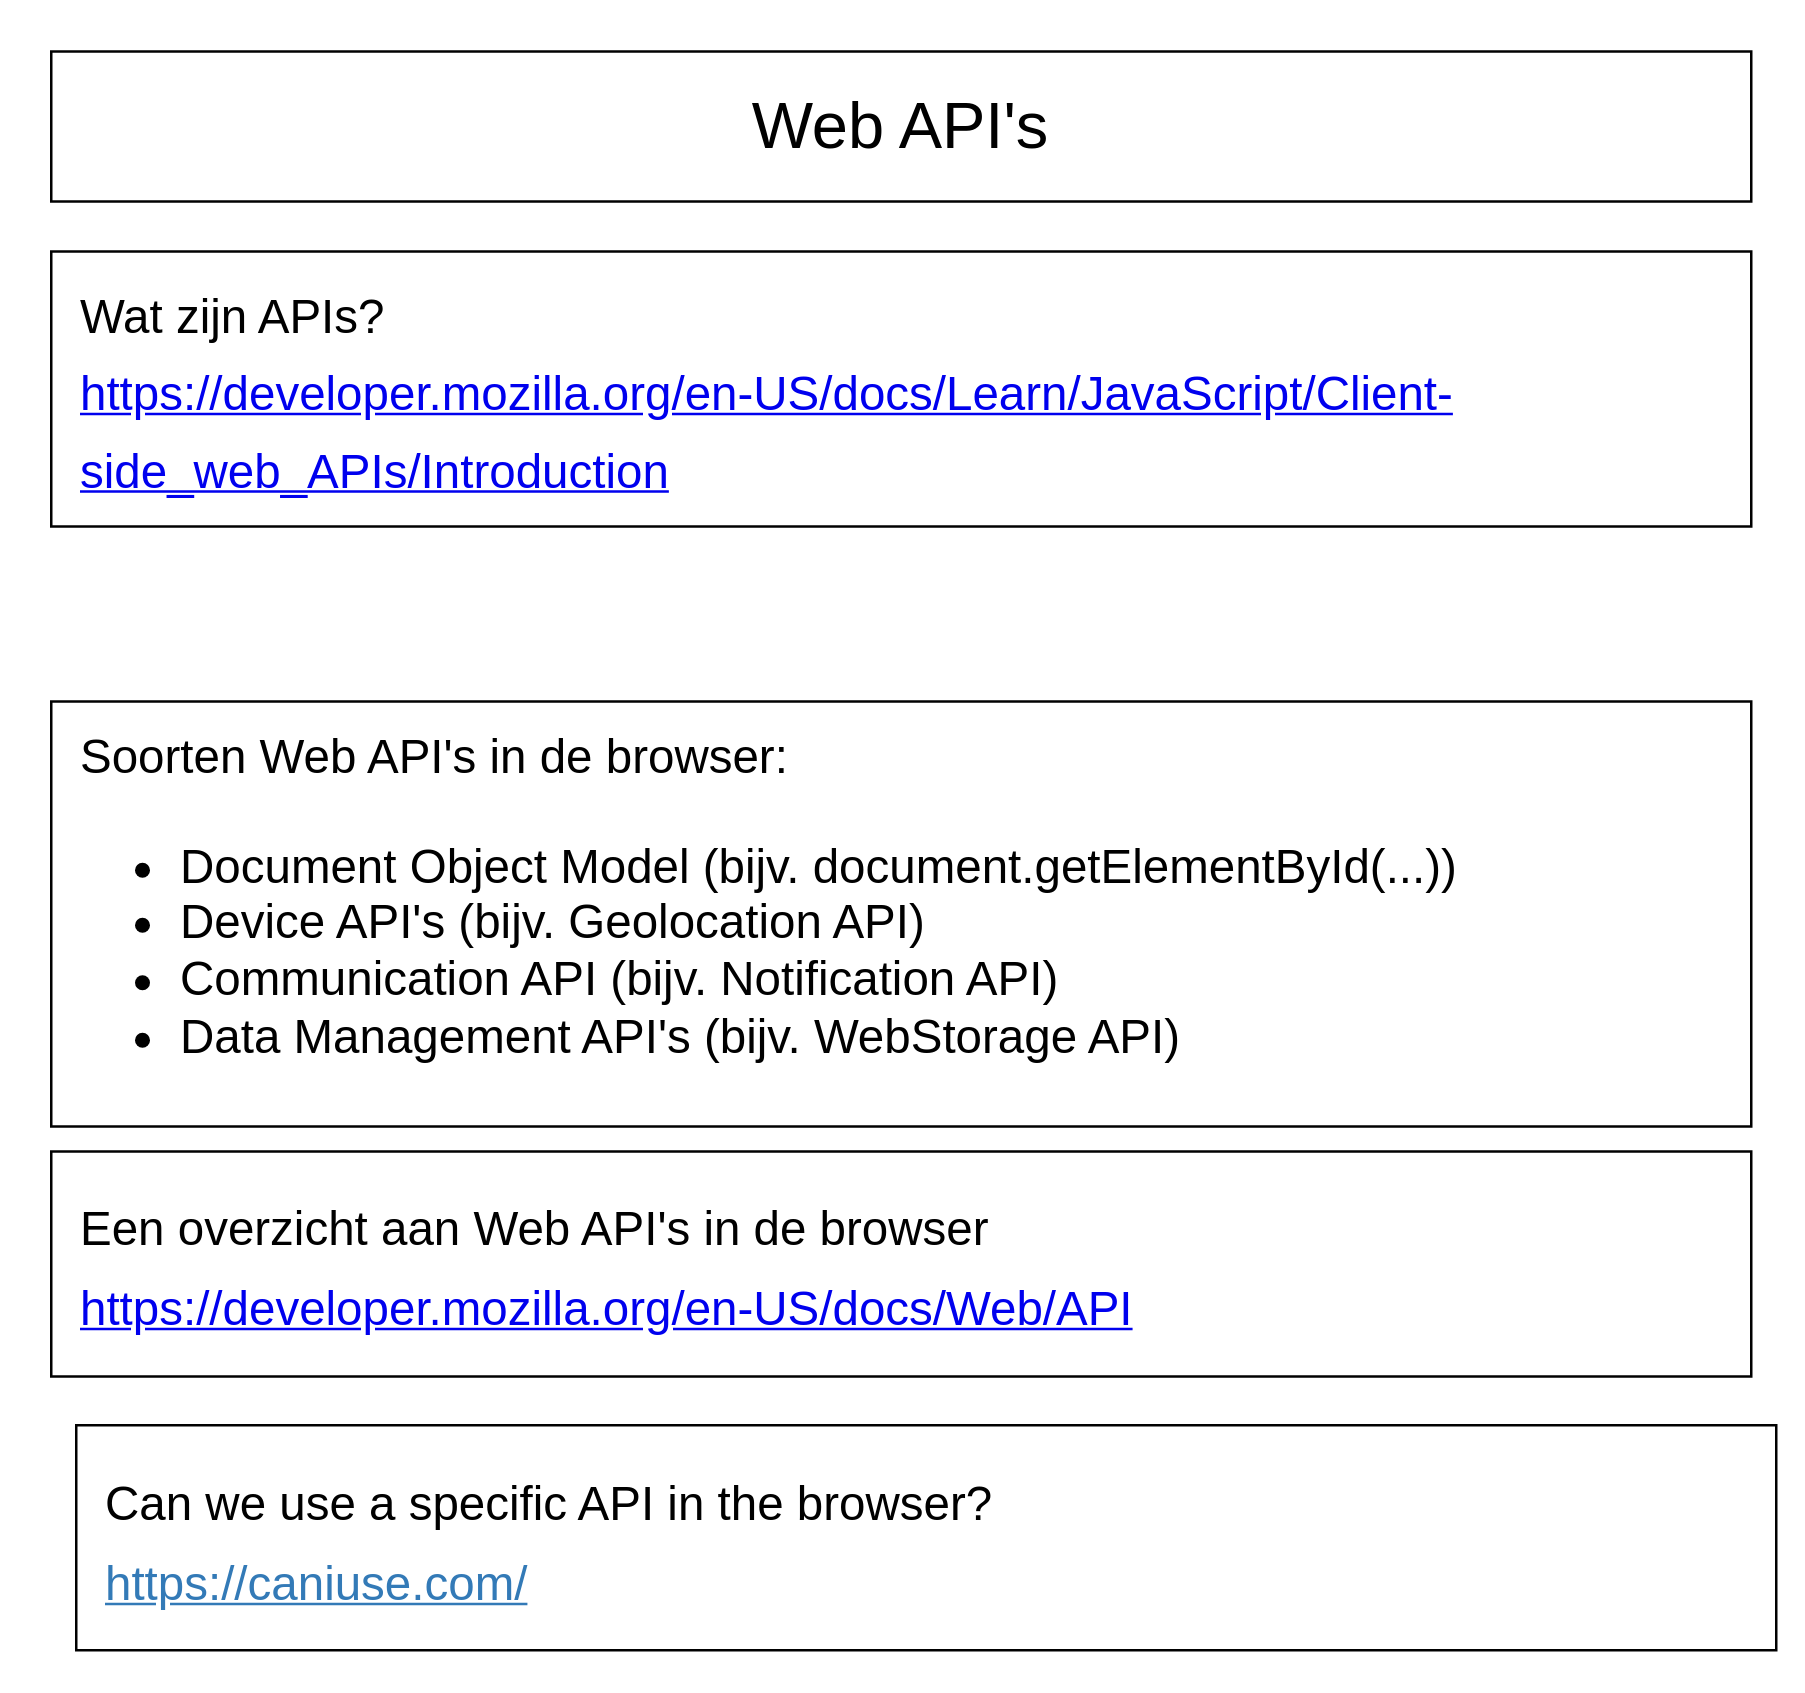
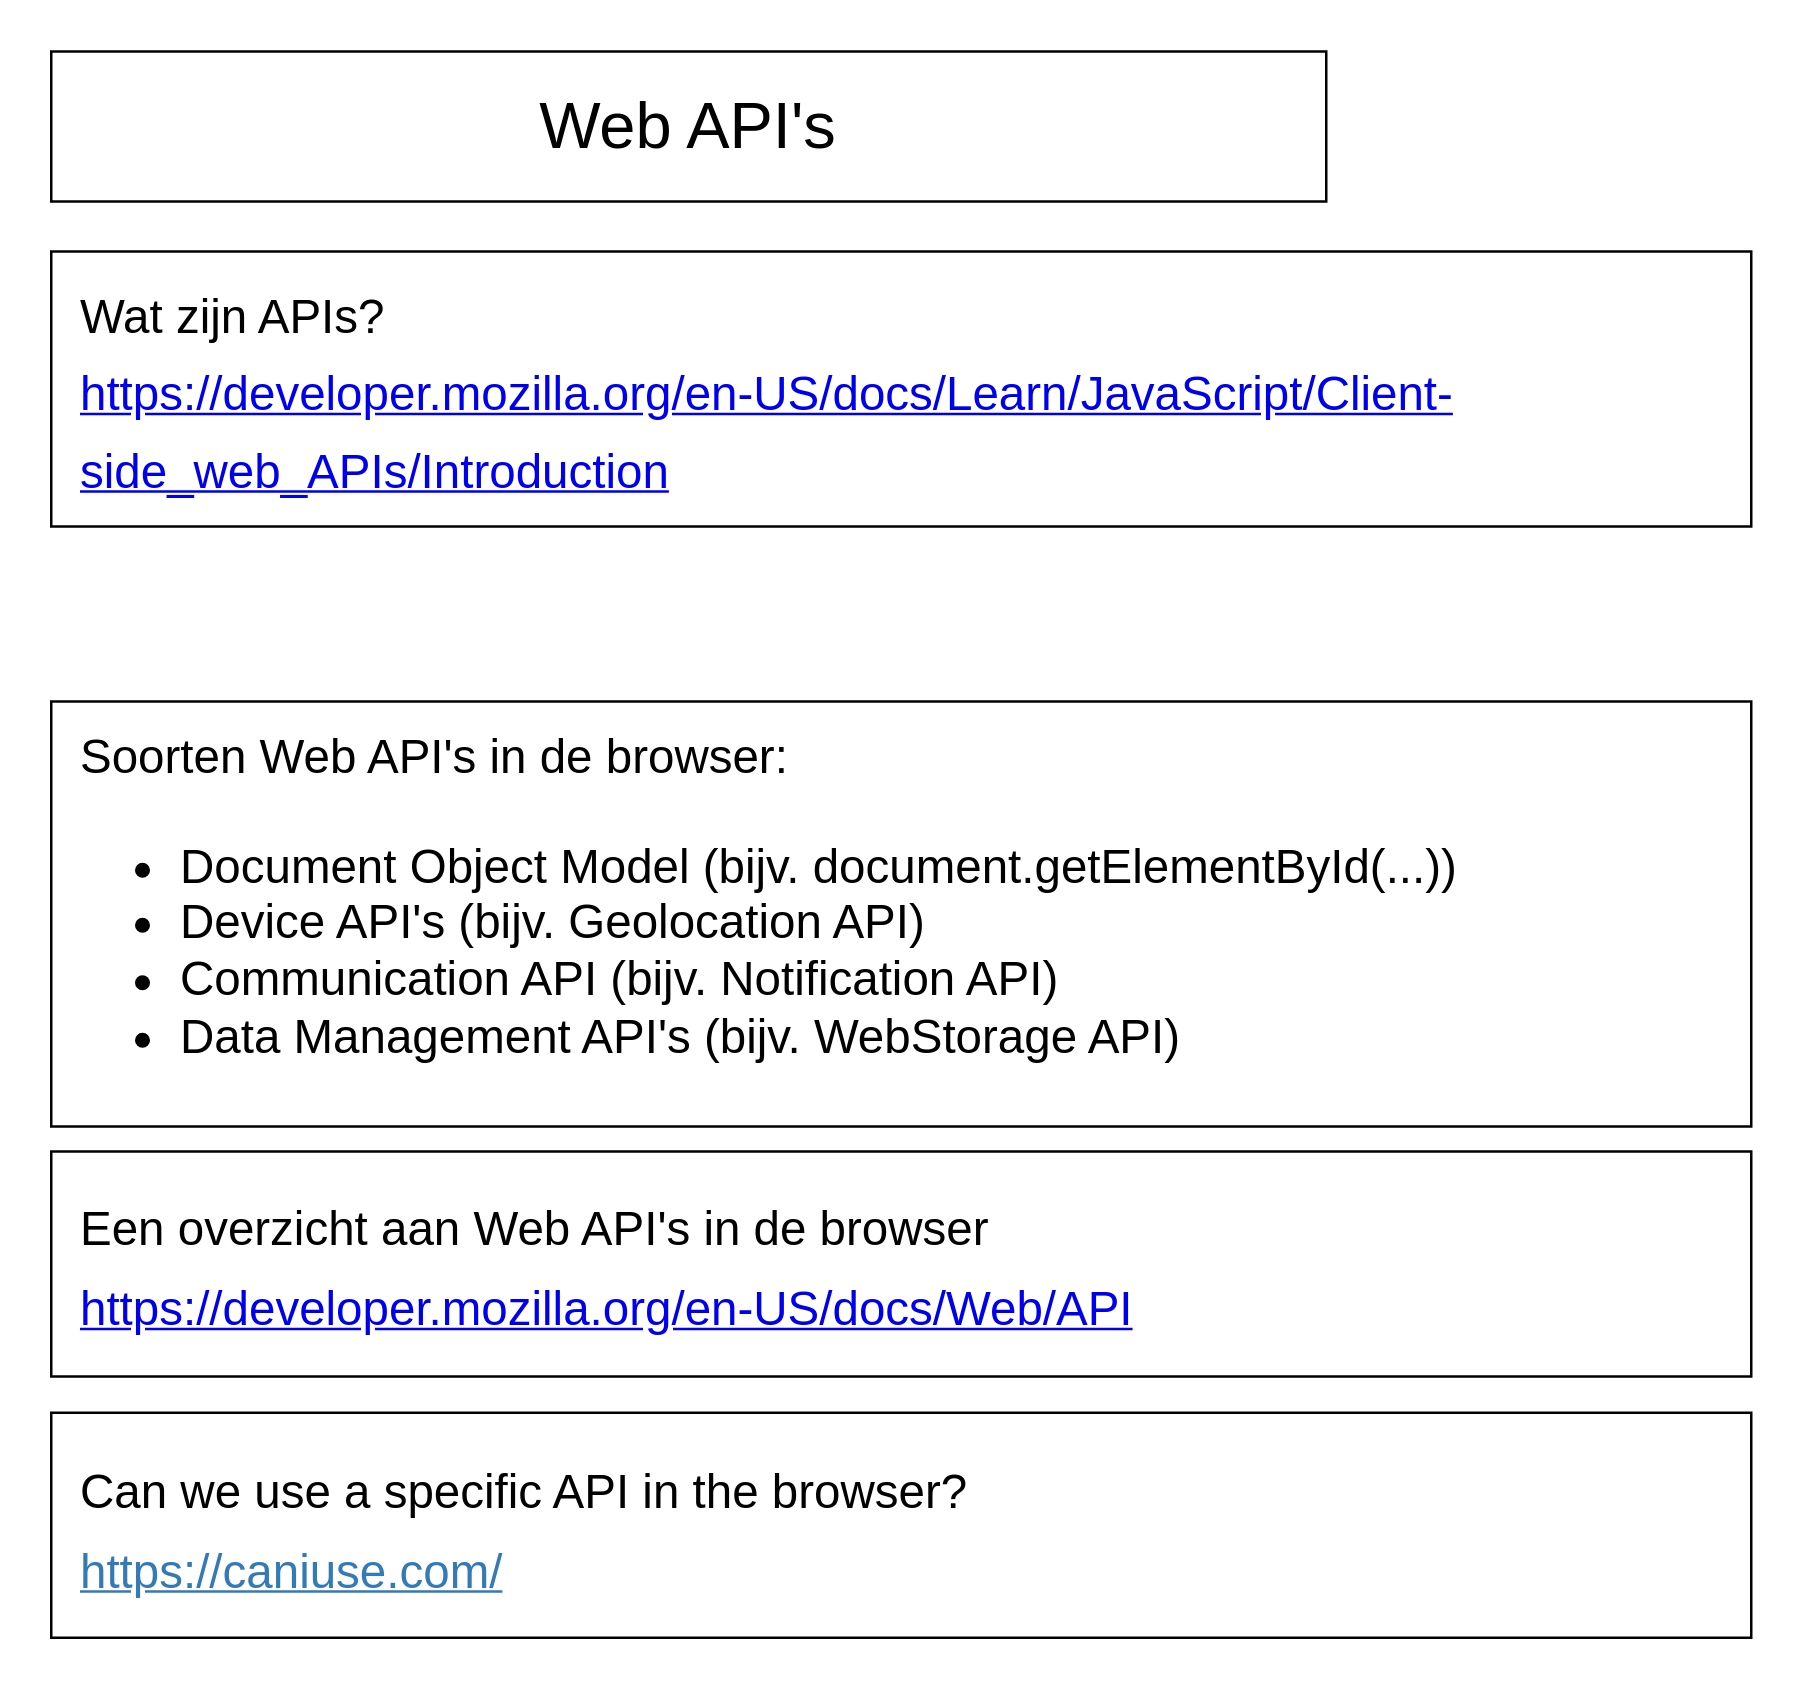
(901, 126) -> (689, 126)
(926, 1538) -> (901, 1525)
